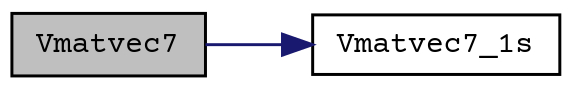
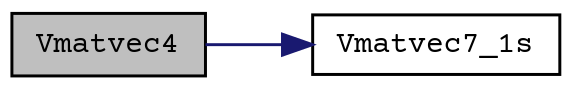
(109, 45) -> (109, 45)
